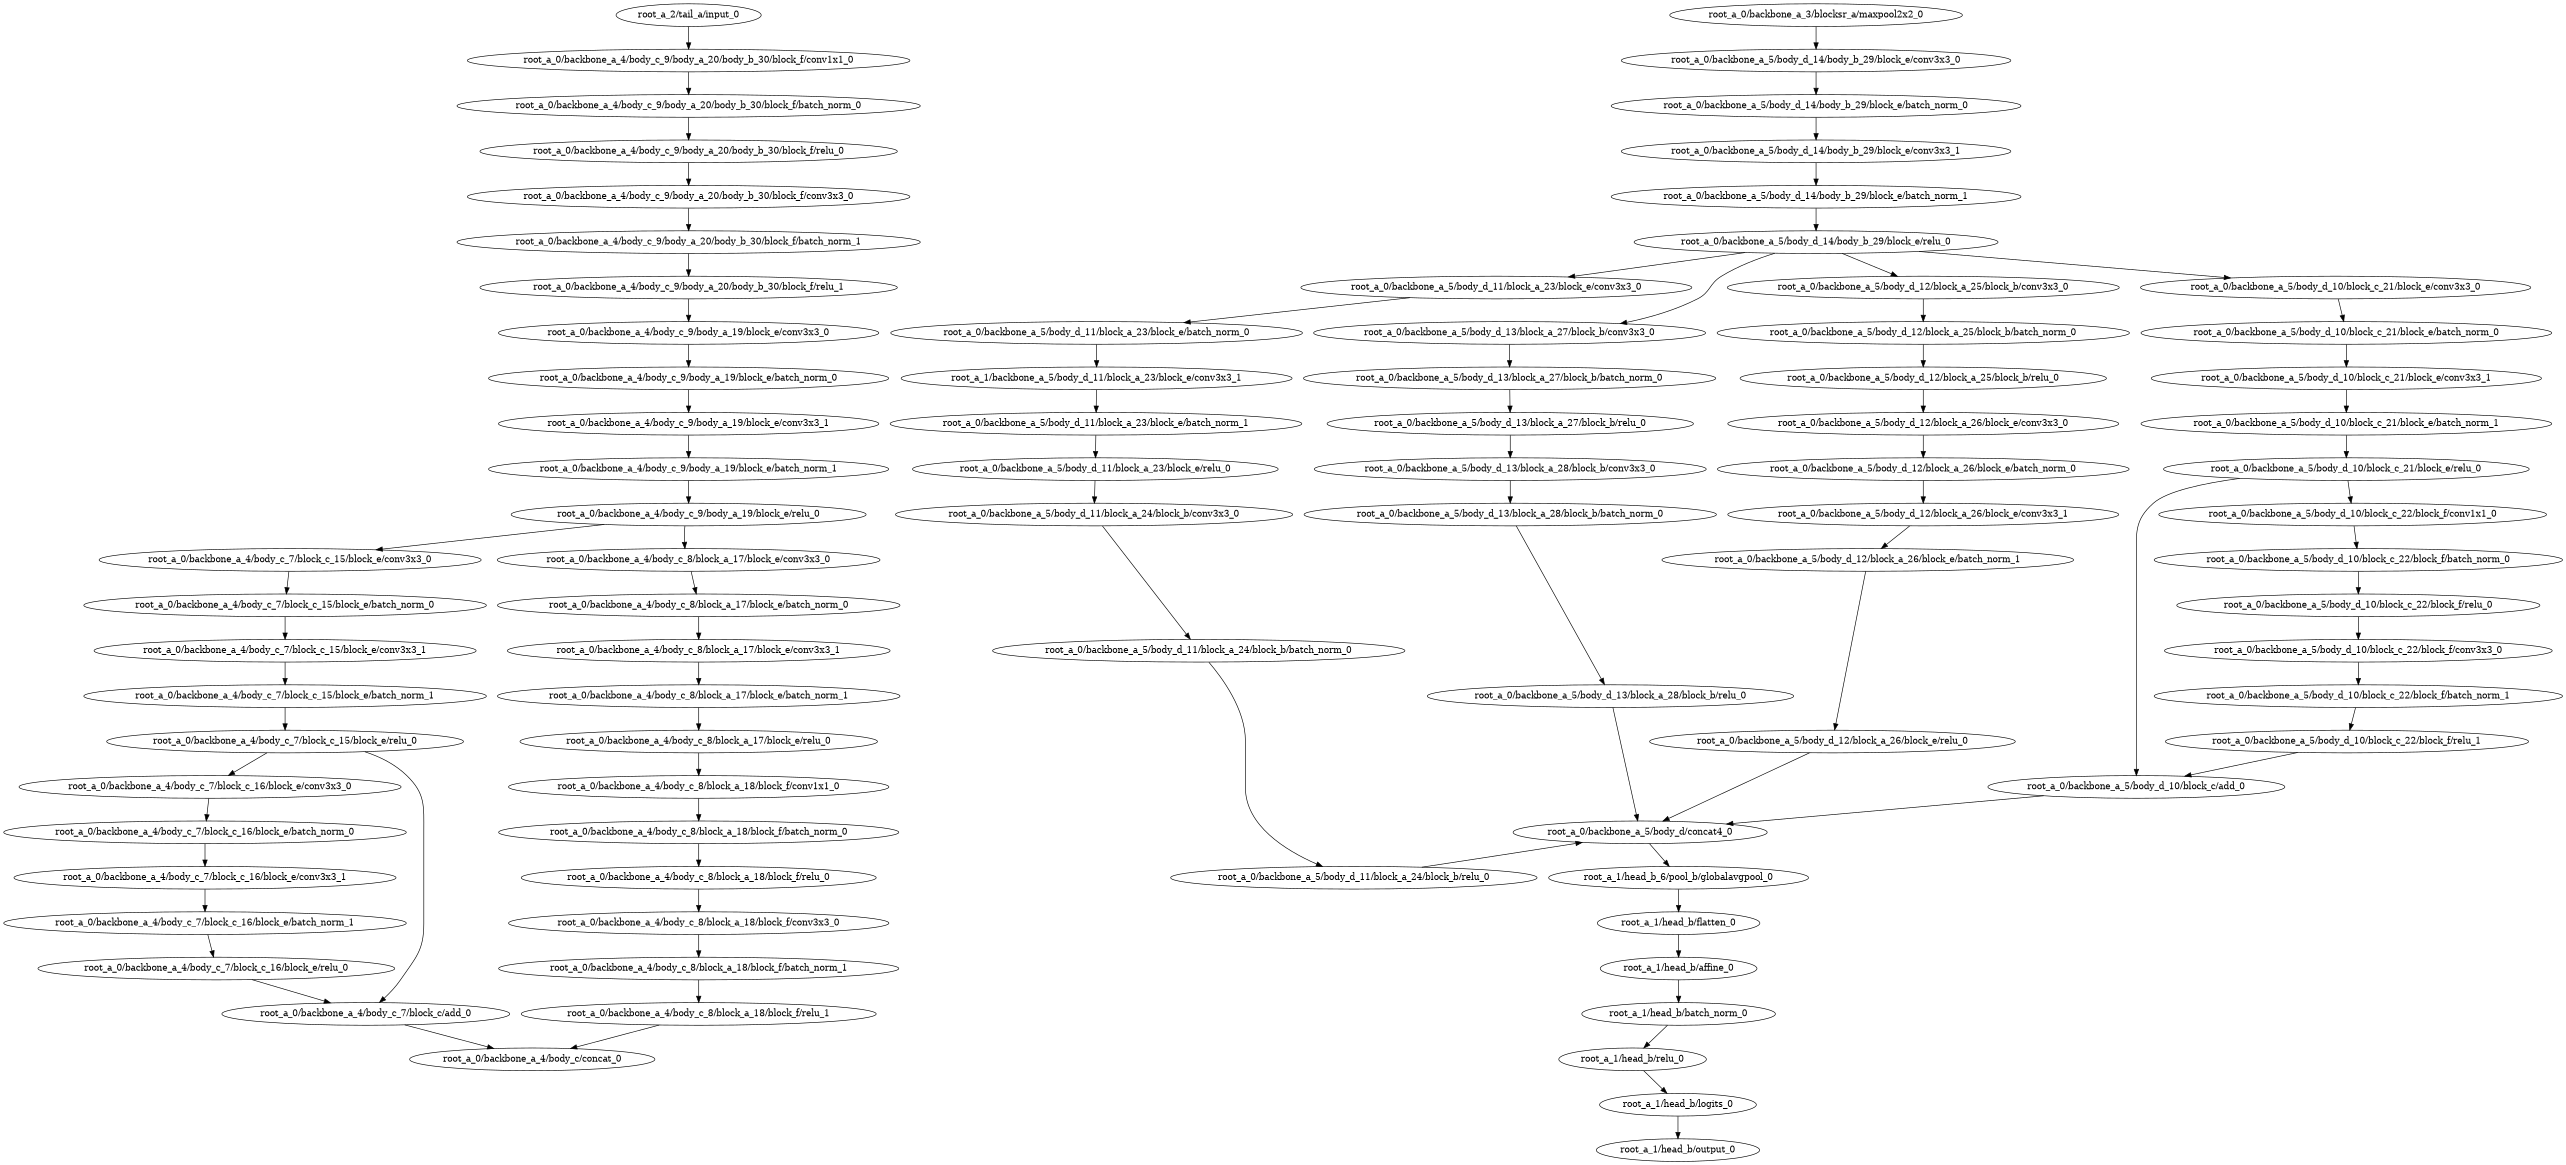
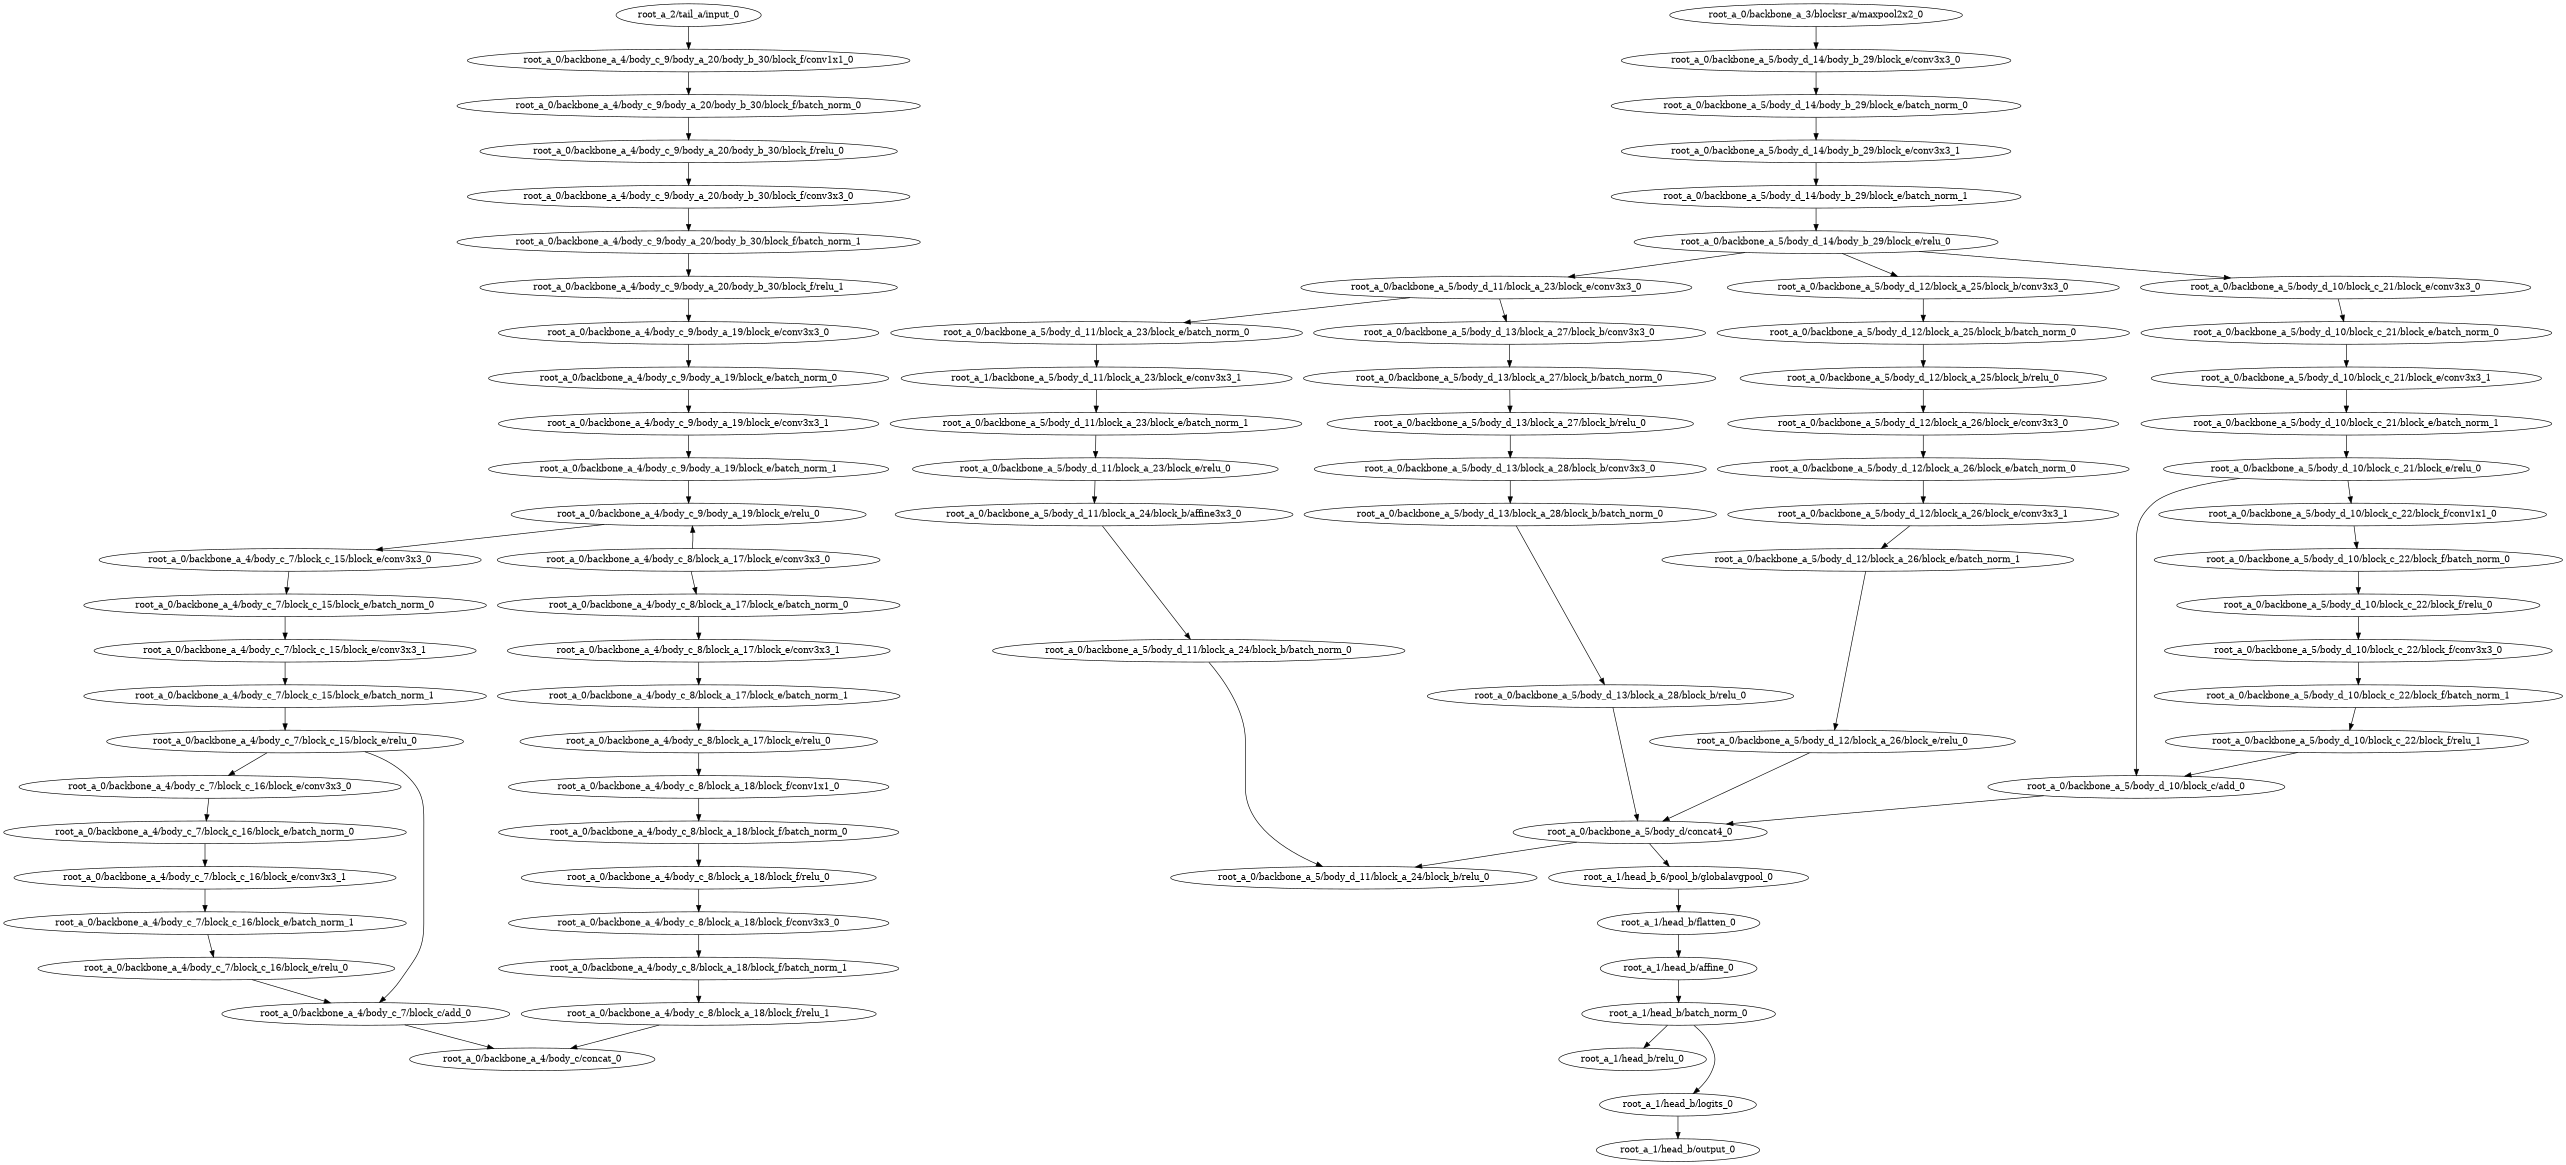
(1704, 294) -> (1502, 307)
(1094, 515) -> (1094, 515)
(684, 534) -> (693, 540)
(1499, 855) -> (1499, 854)
(1653, 1080) -> (1715, 1056)
